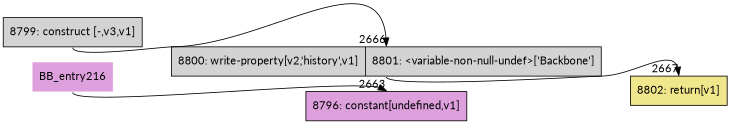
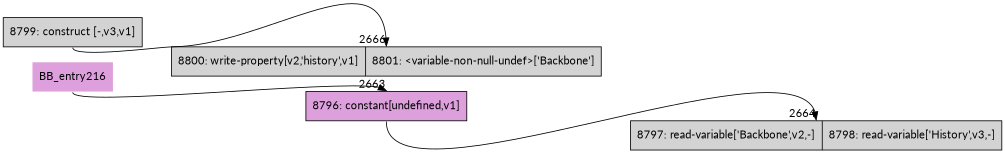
(679, 91) -> none
none -> (816, 135)
